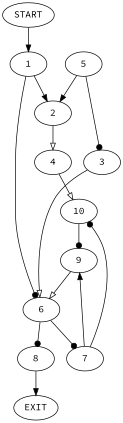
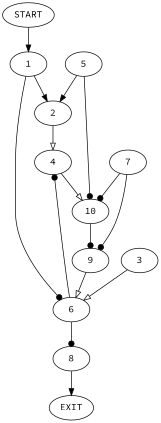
(92, 110) -> (87, 135)
(82, 313) -> (119, 211)
(61, 332) -> (62, 239)
